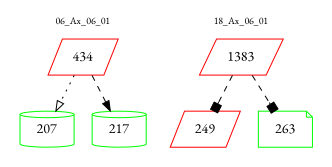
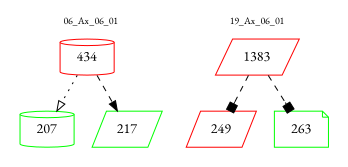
(241, 22) -> (257, 22)
(83, 57) -> (87, 57)
(119, 129) -> (127, 129)
